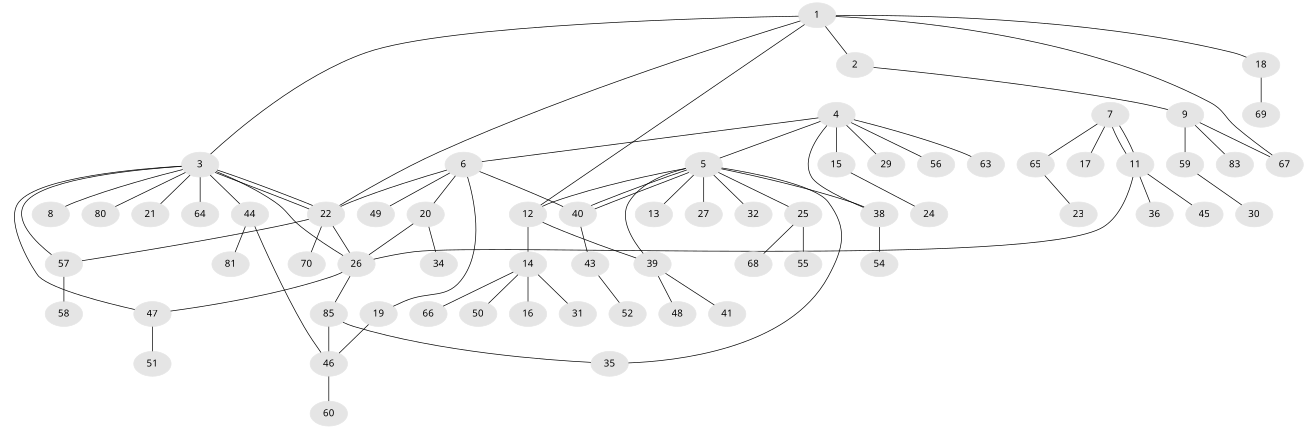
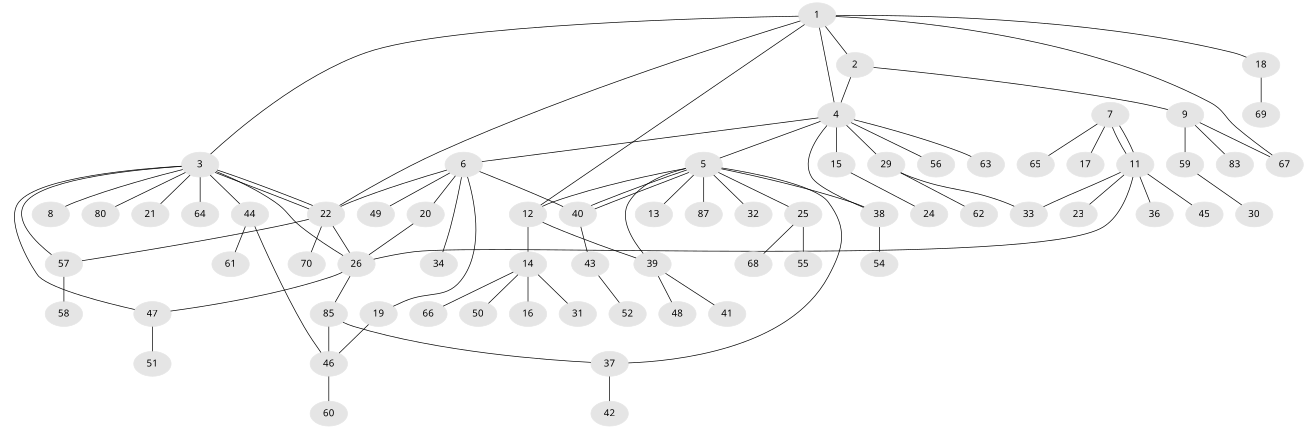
none -> (827, 65)
none -> (846, 90)
(1057, 190) -> (1107, 190)
(704, 214) -> (704, 214)
none -> (979, 214)
none -> (1029, 214)
(432, 239) -> (454, 215)
(231, 264) -> (231, 264)
(610, 364) -> (610, 364)
none -> (610, 414)
